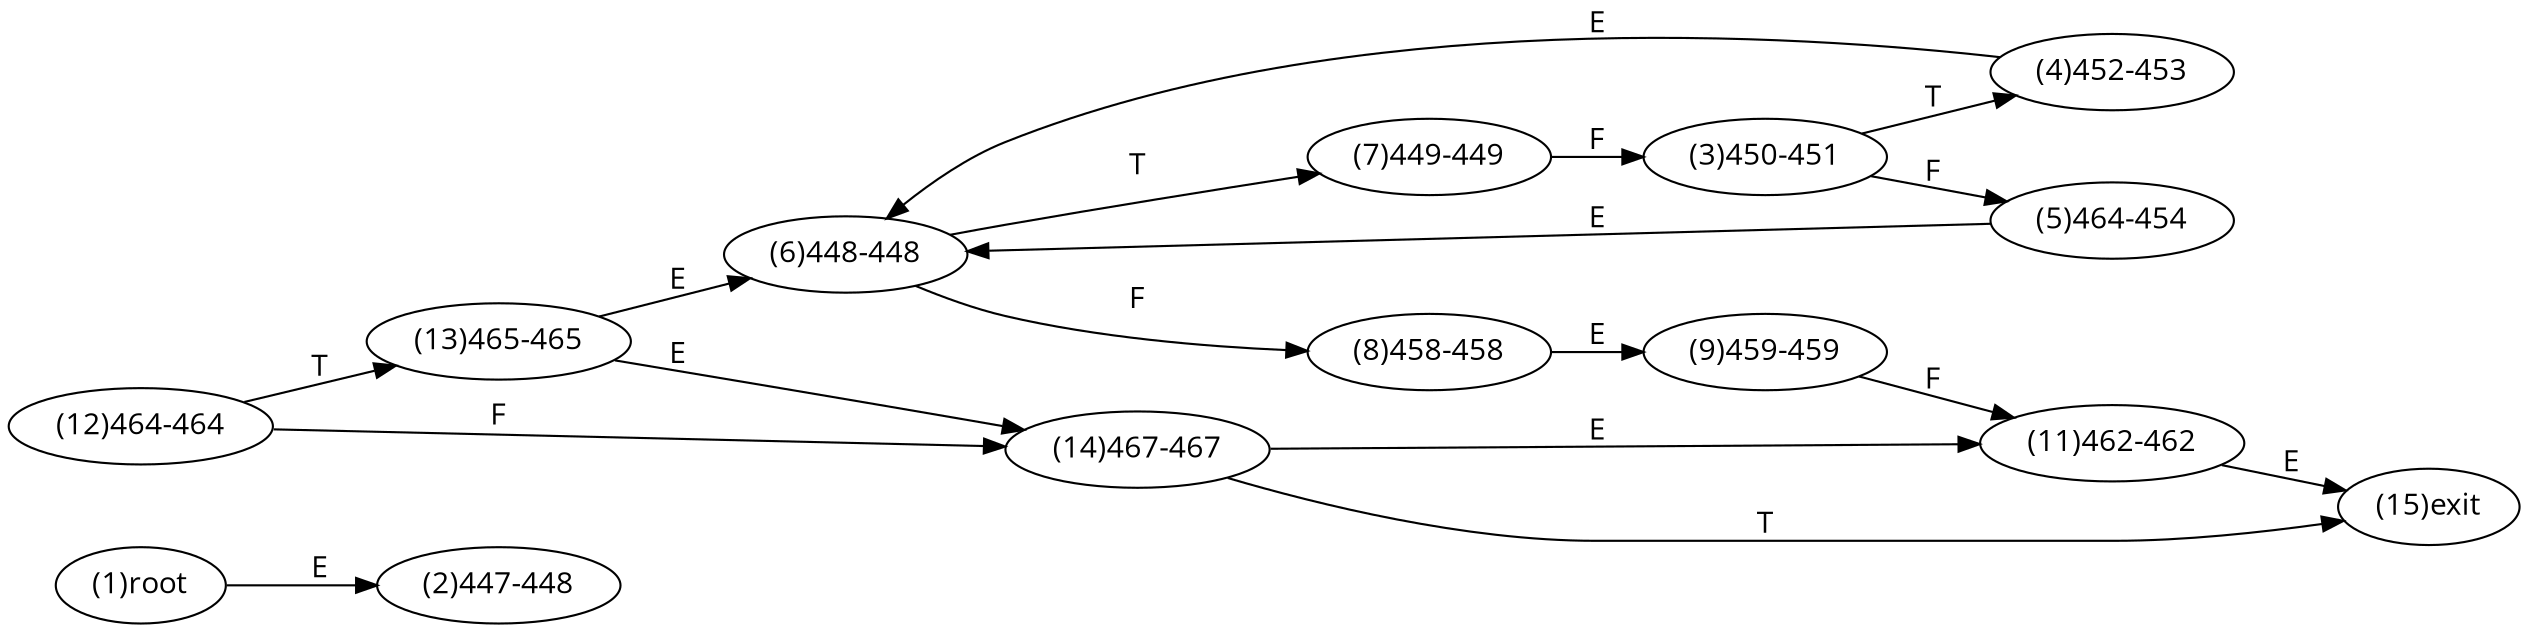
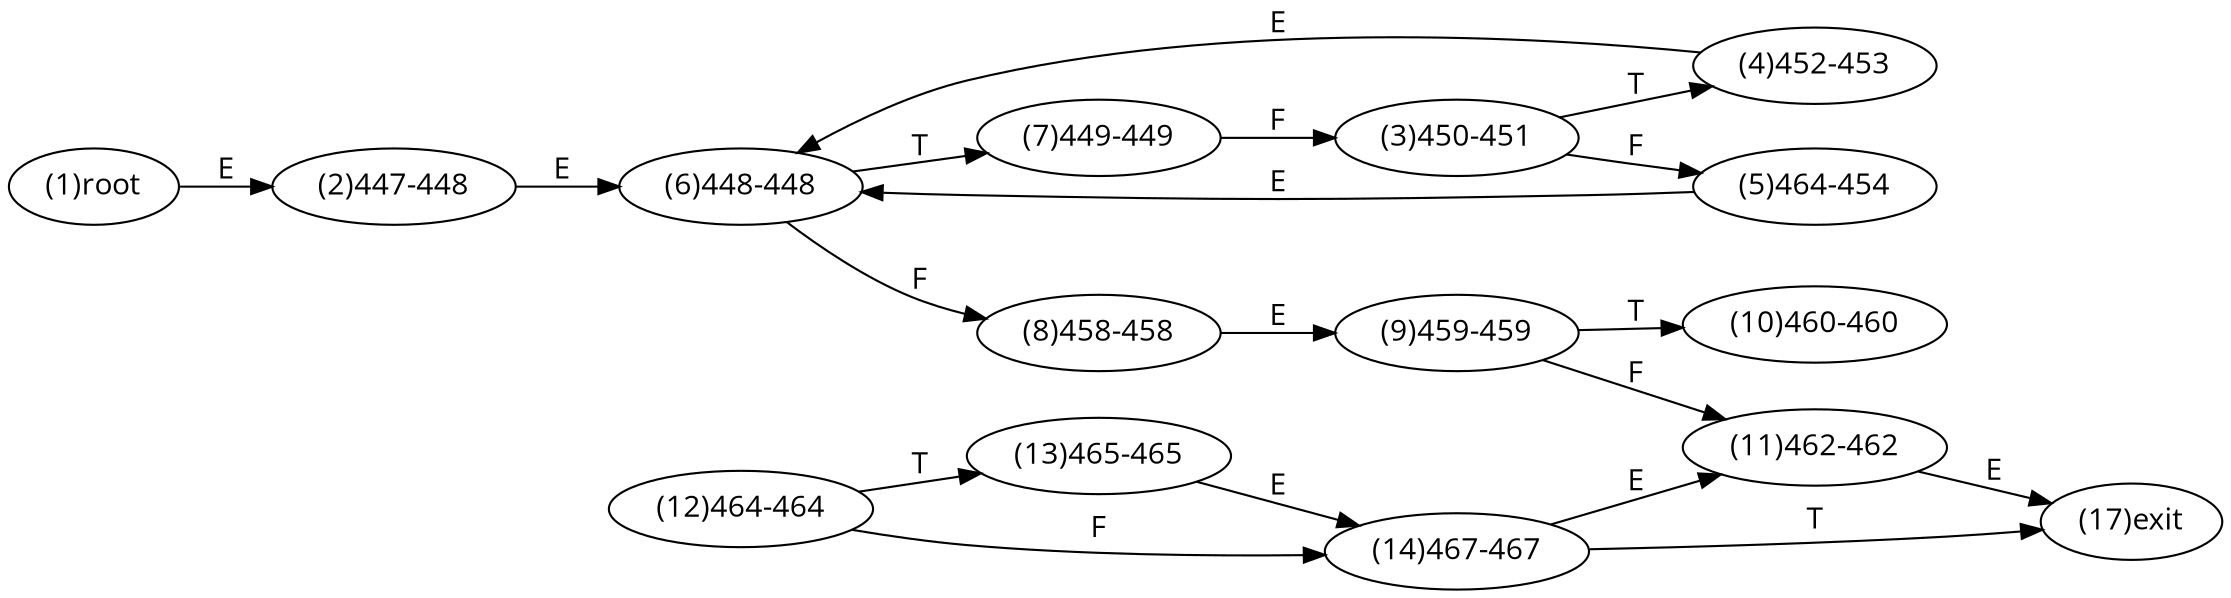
(664, 300) -> (557, 187)
none -> (1815, 324)
(2429, 507) -> (2131, 522)
